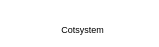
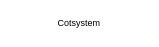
(83, 30) -> (79, 23)
